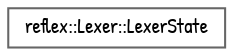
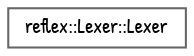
(117, 28) -> (97, 28)
